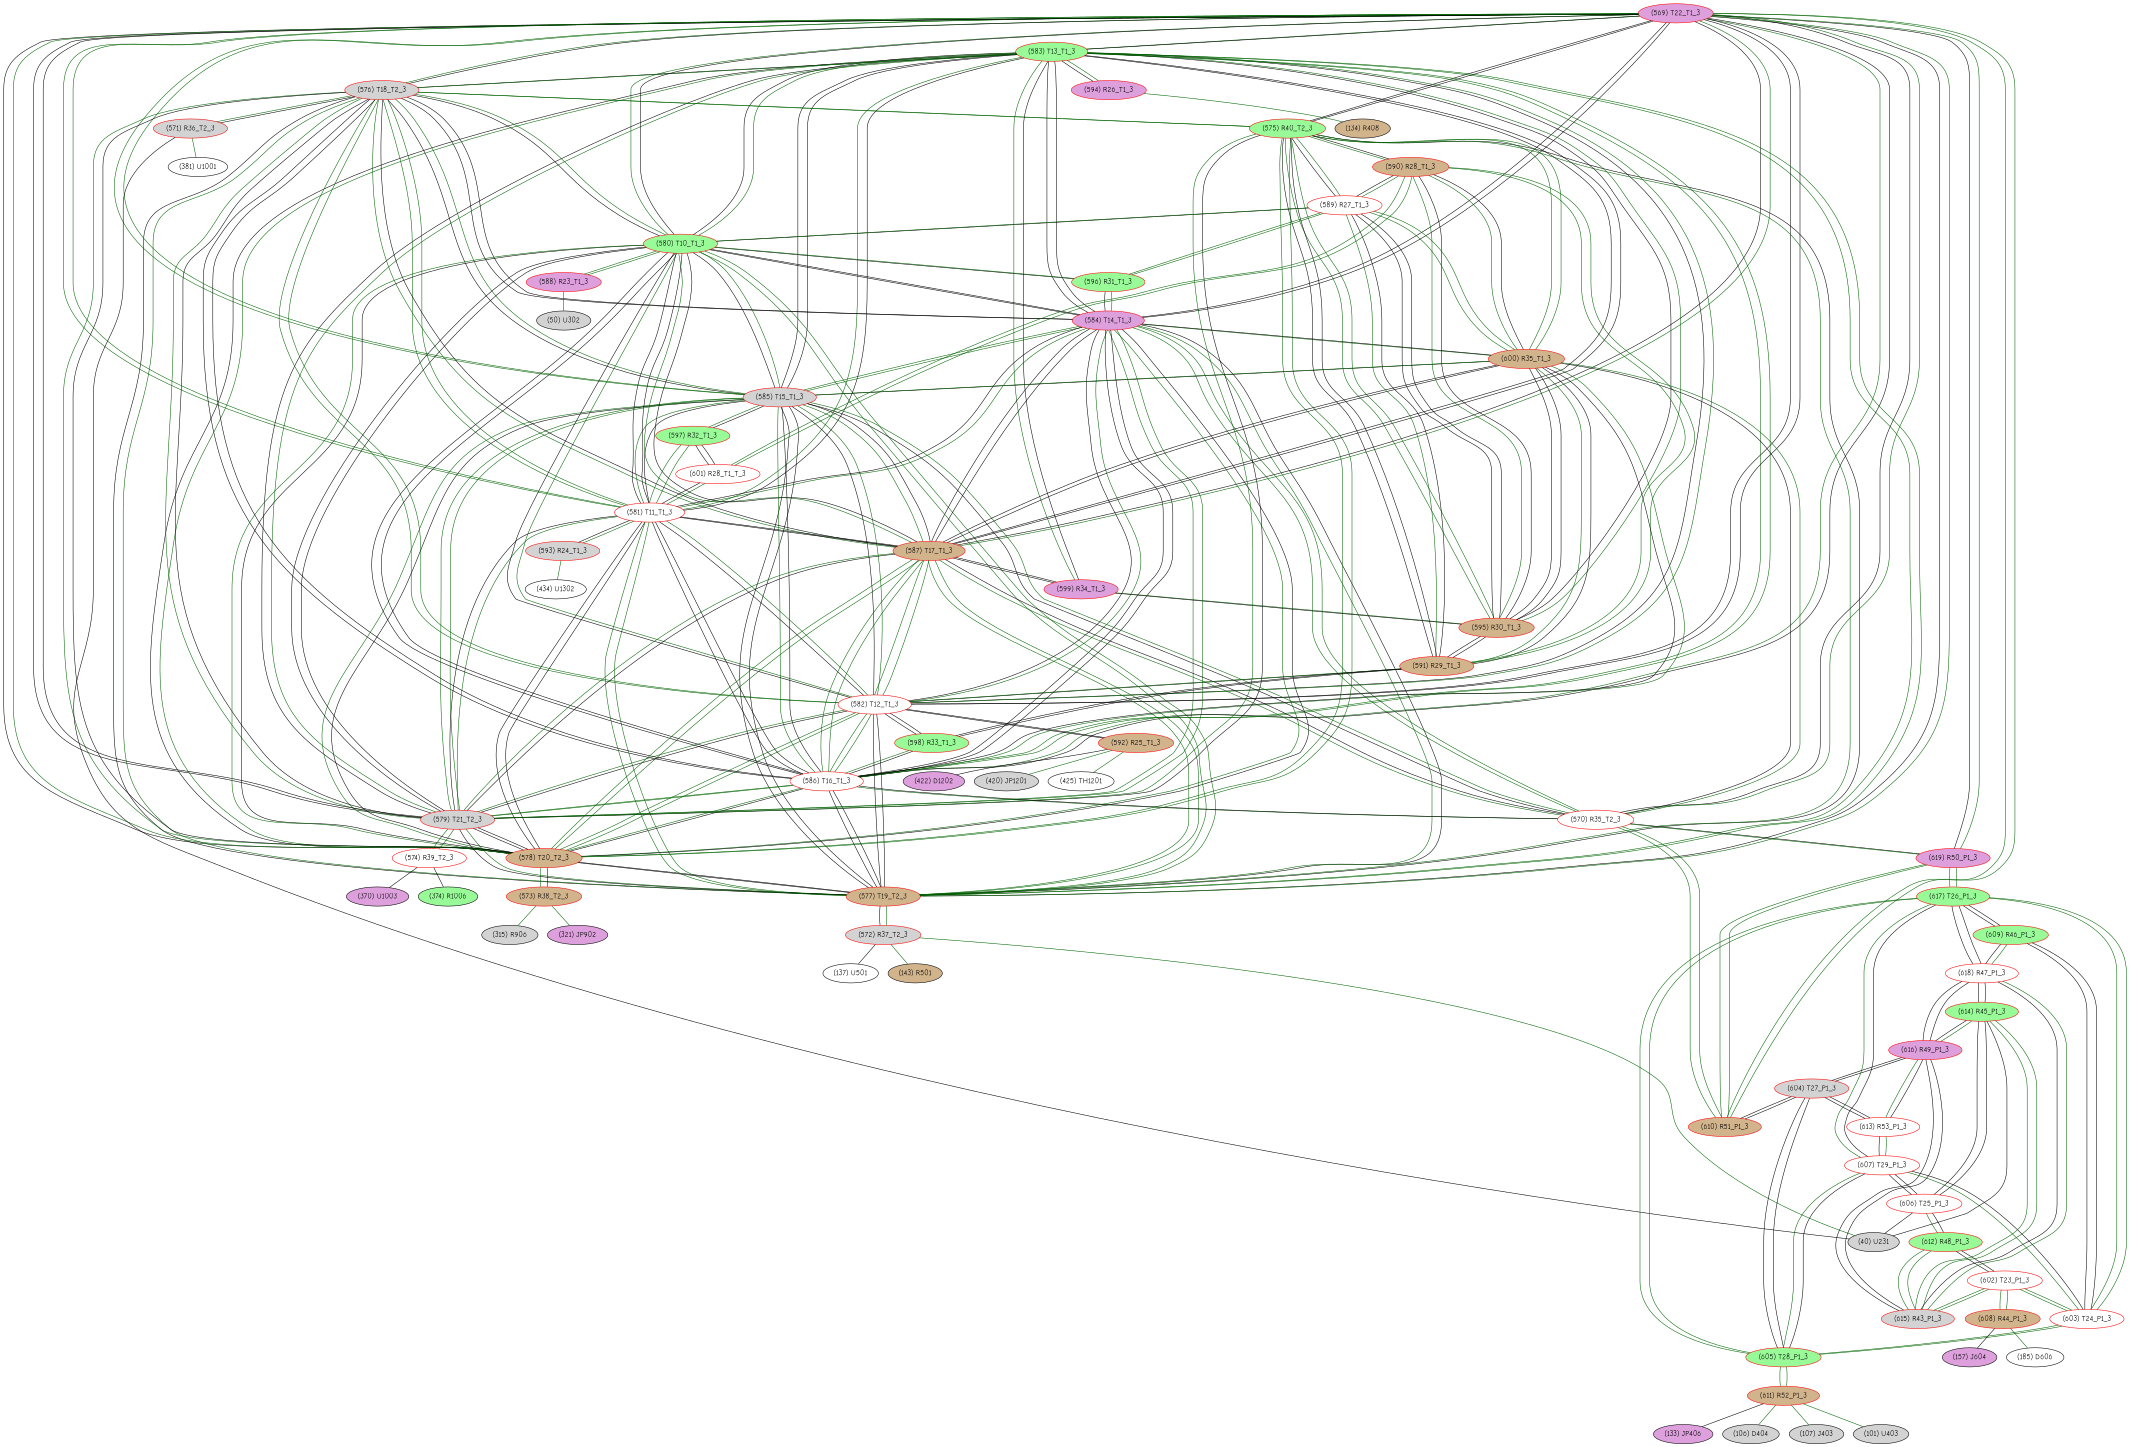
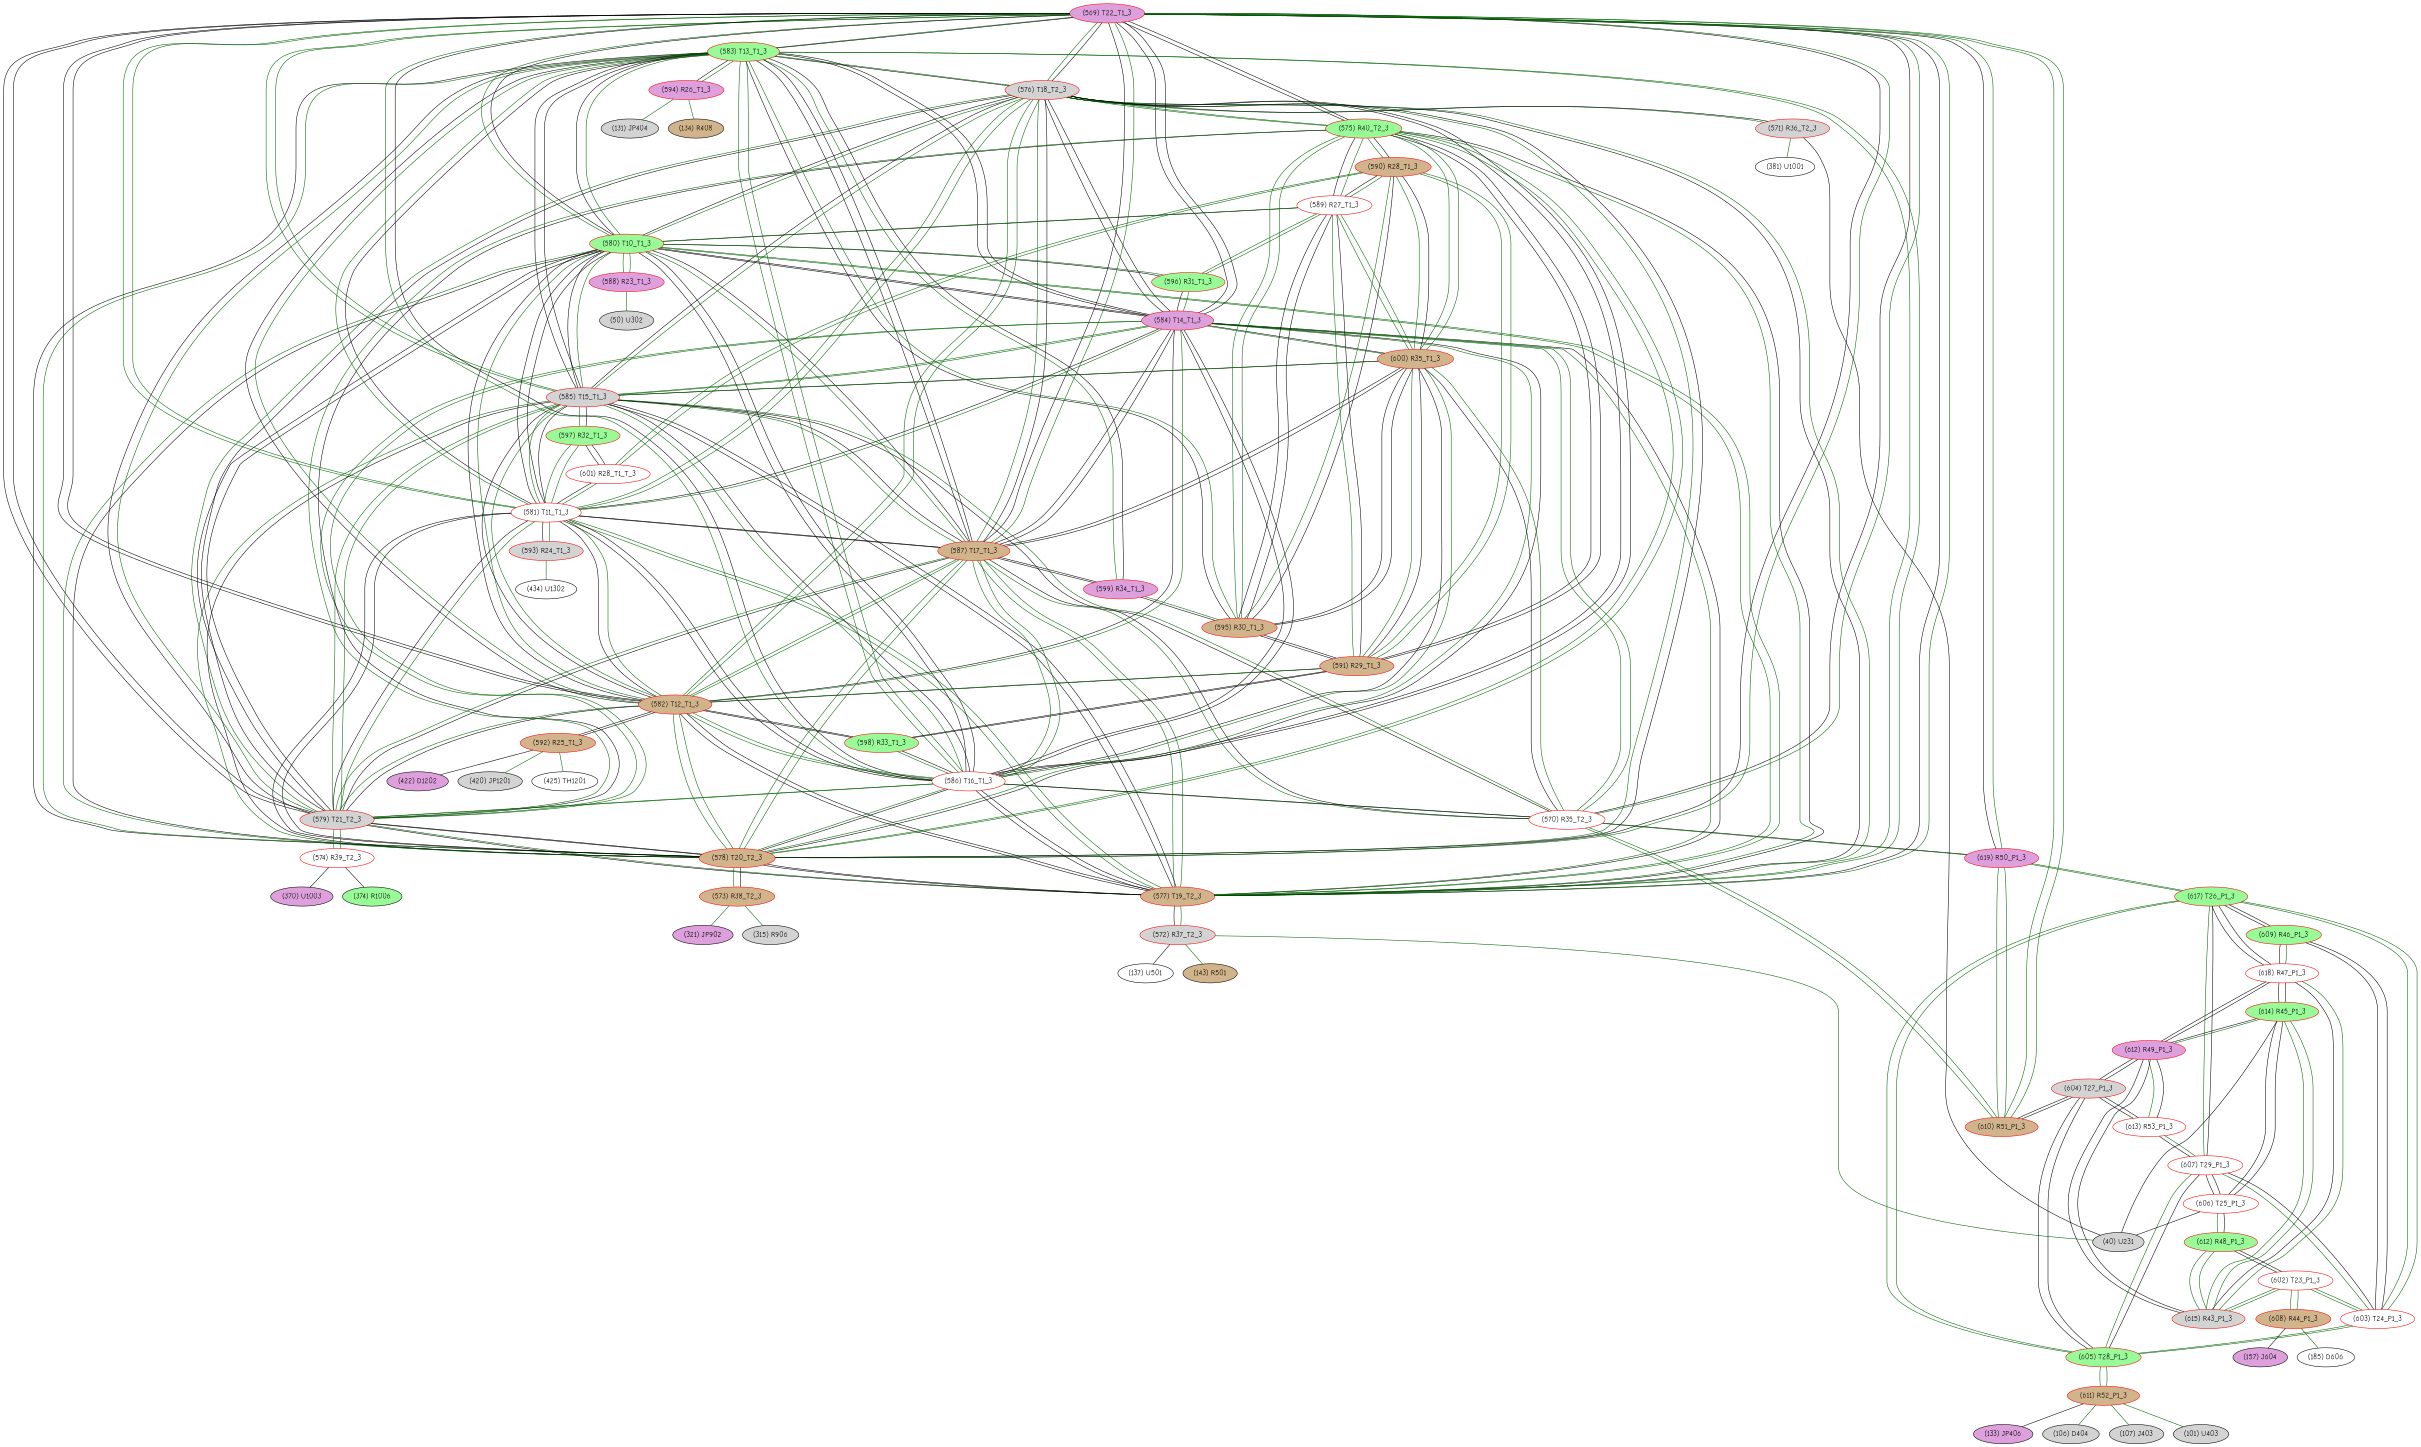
none -> (630, 129)
(875, 705) -> (675, 705)
(1925, 1050) -> (2149, 1050)
